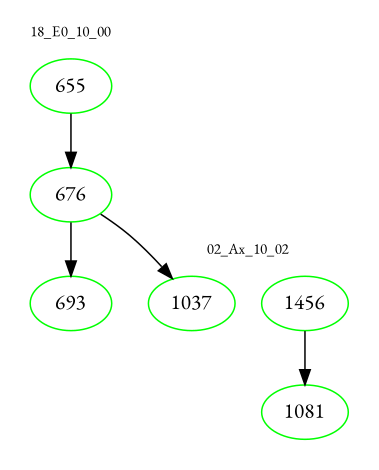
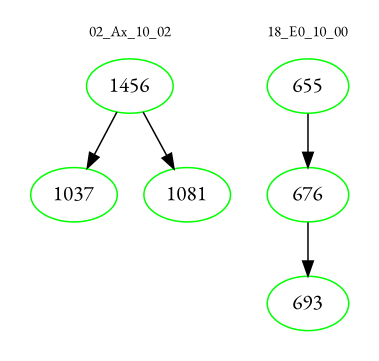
(146, 251) -> (106, 133)
